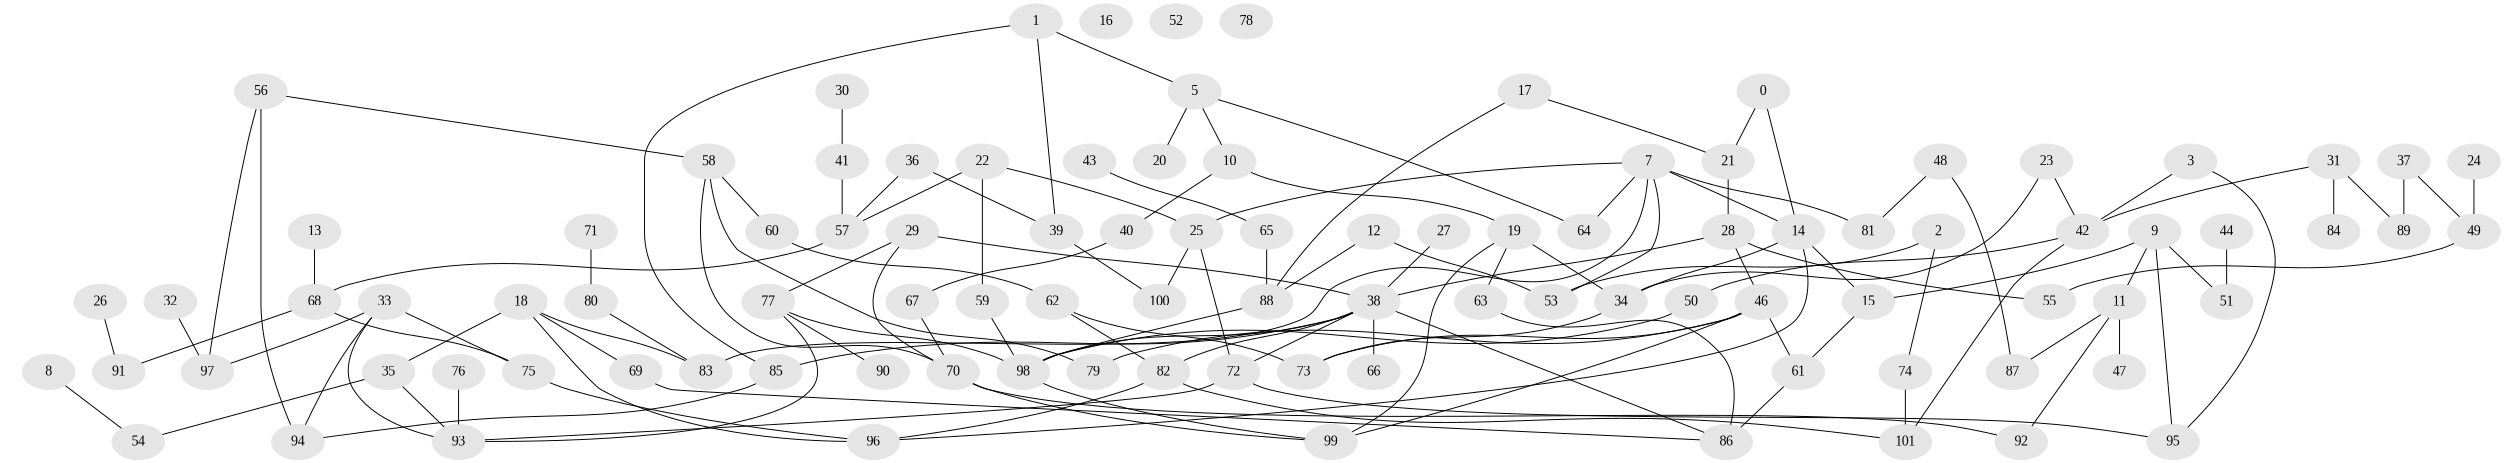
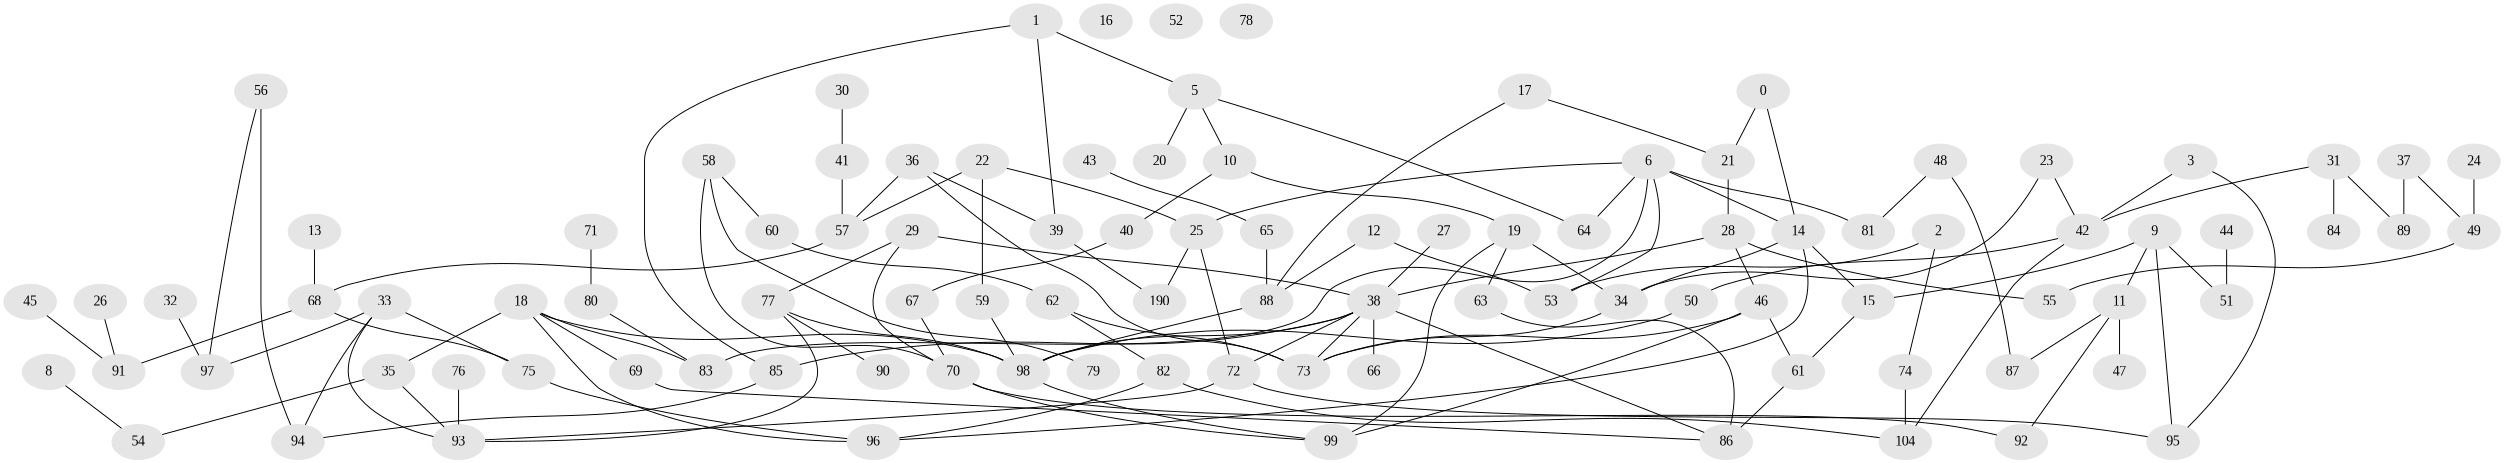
(485, 127) -> none
(1648, 162) -> (1648, 162)
none -> (1096, 292)
none -> (30, 302)
(1160, 302) -> (1160, 302)
none -> (784, 336)
(1268, 336) -> (1334, 342)
(1427, 337) -> none
(1905, 442) -> (1905, 442)
